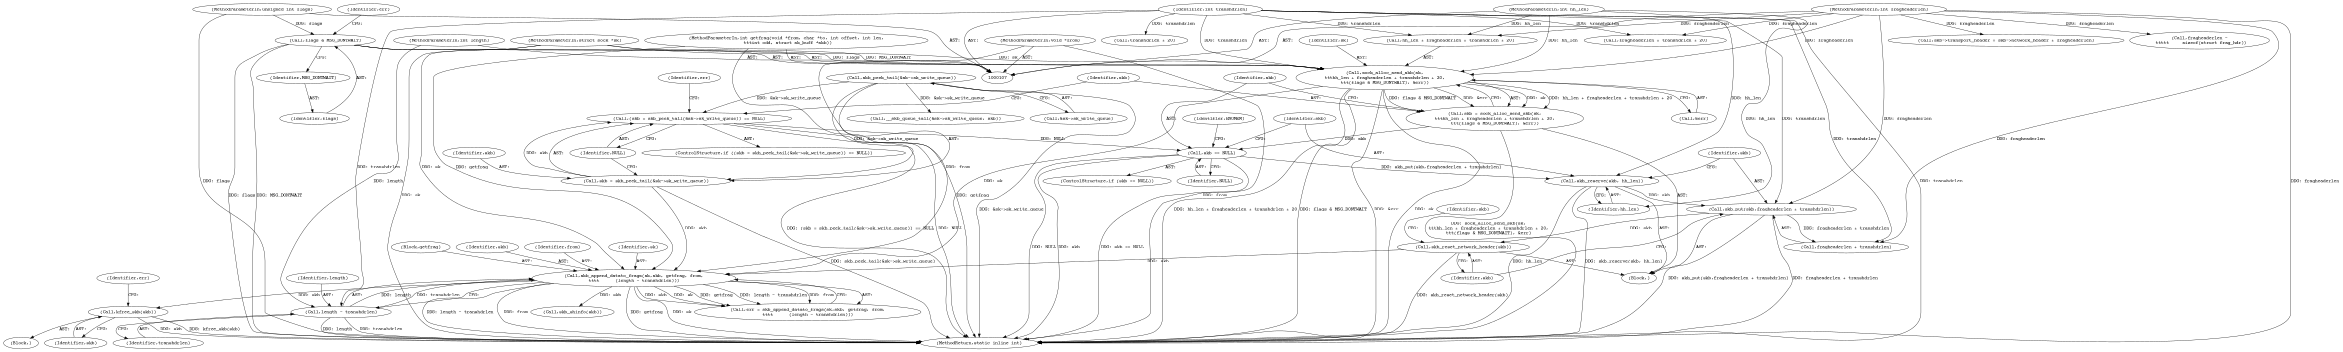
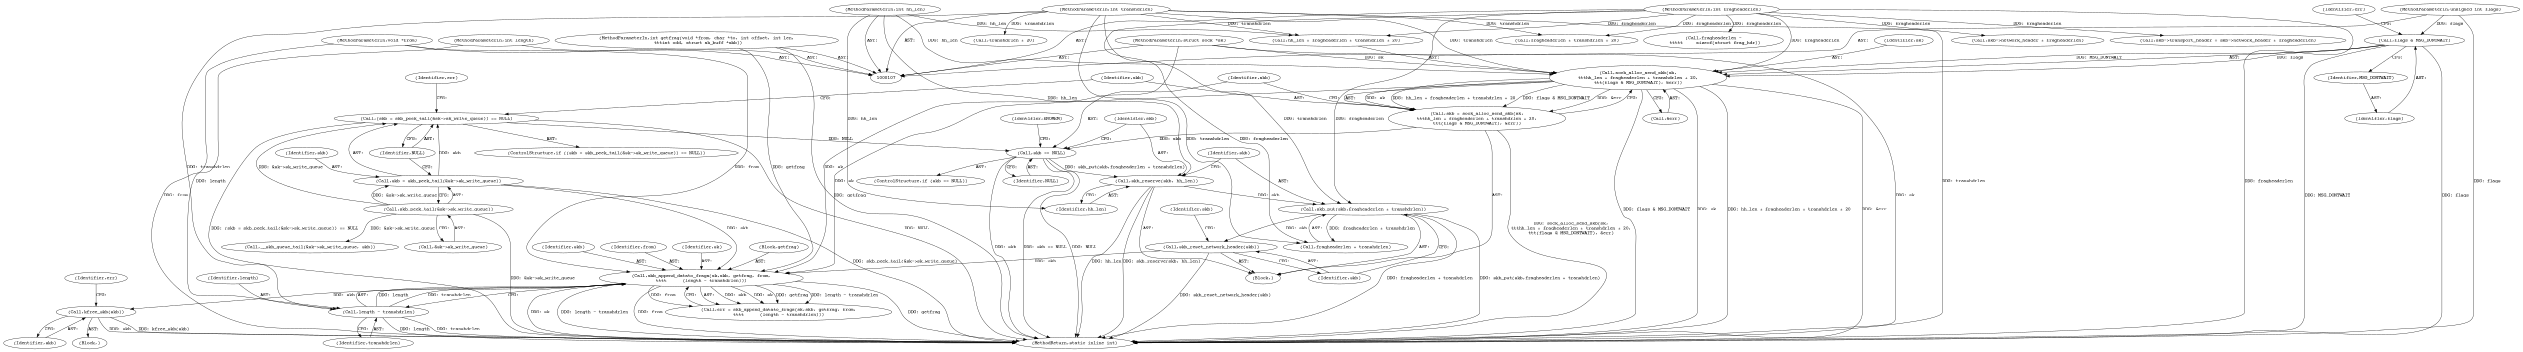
(1210, 9) -> (1106, 9)
none -> (2028, 40)
none -> (438, 194)
(572, 312) -> none
